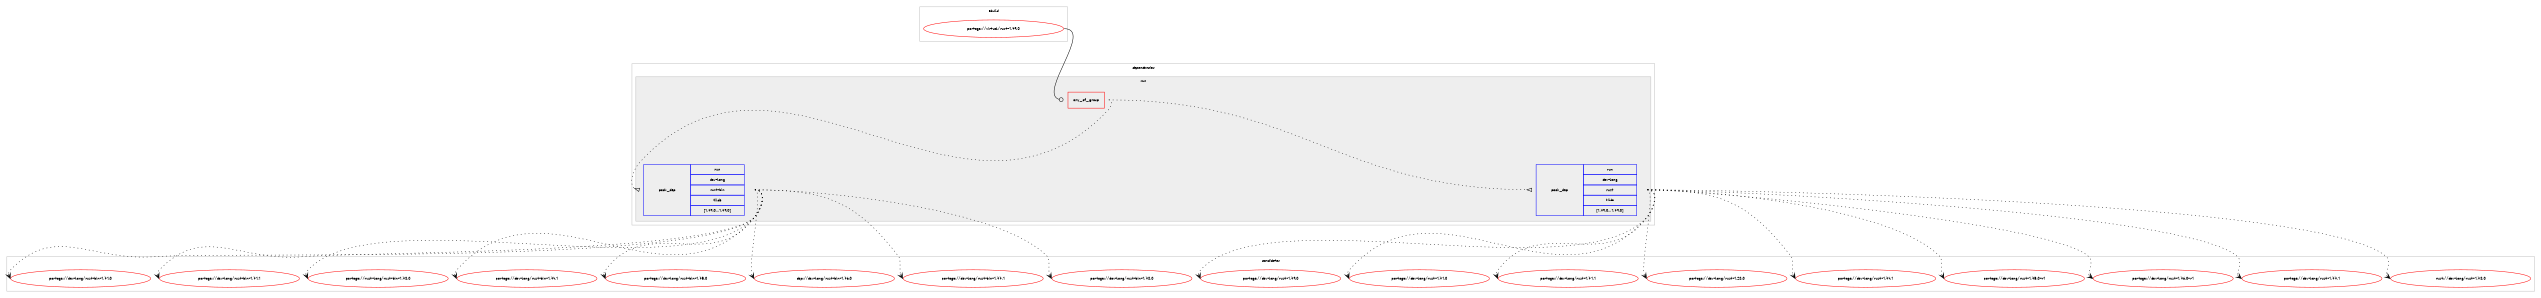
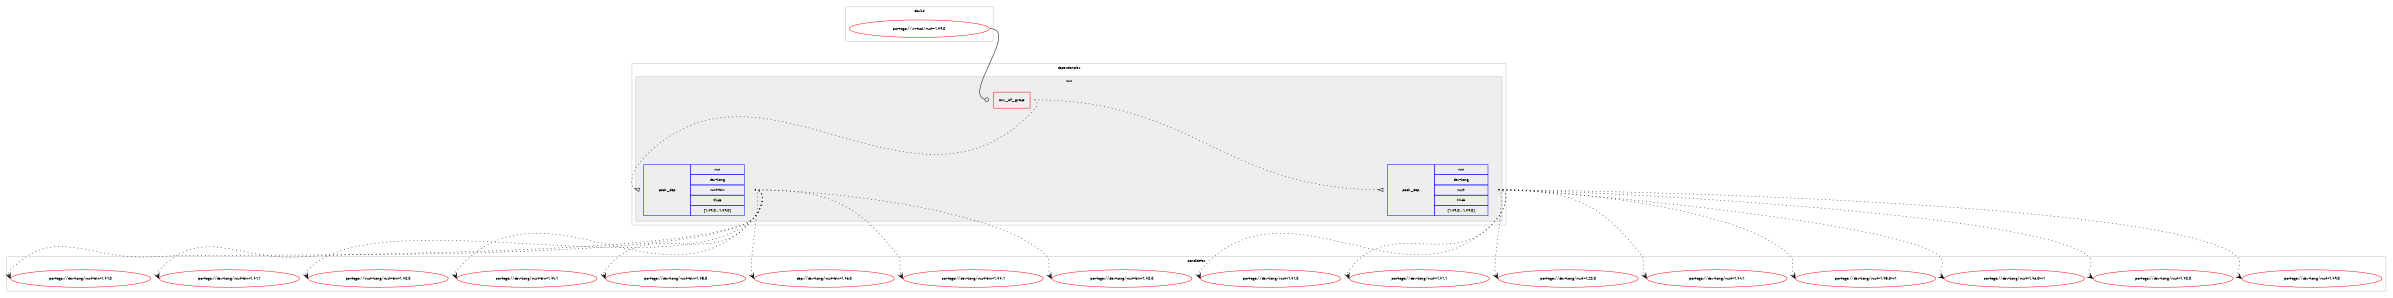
(2312, 279) -> none
(2461, 279) -> (2163, 279)
